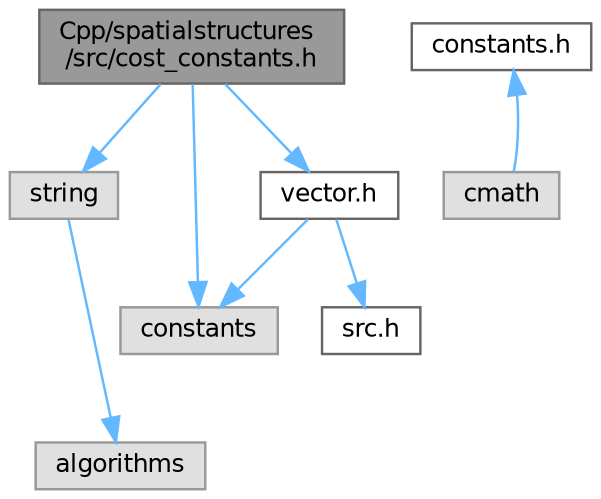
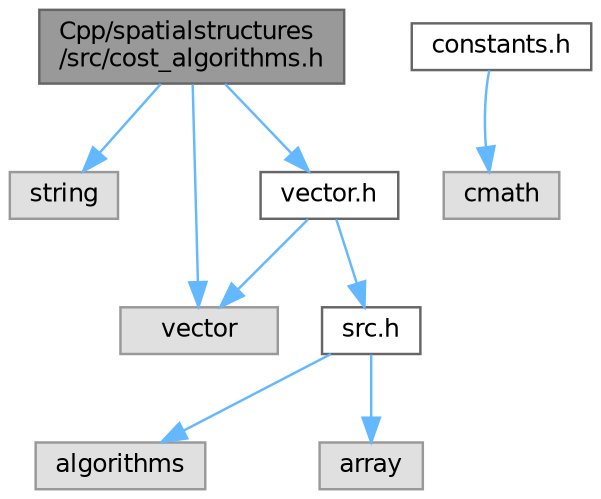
(192, 47) -> (192, 47)
(518, 134) -> (485, 108)
(90, 319) -> (257, 392)
(199, 331) -> (199, 331)
none -> (371, 466)
